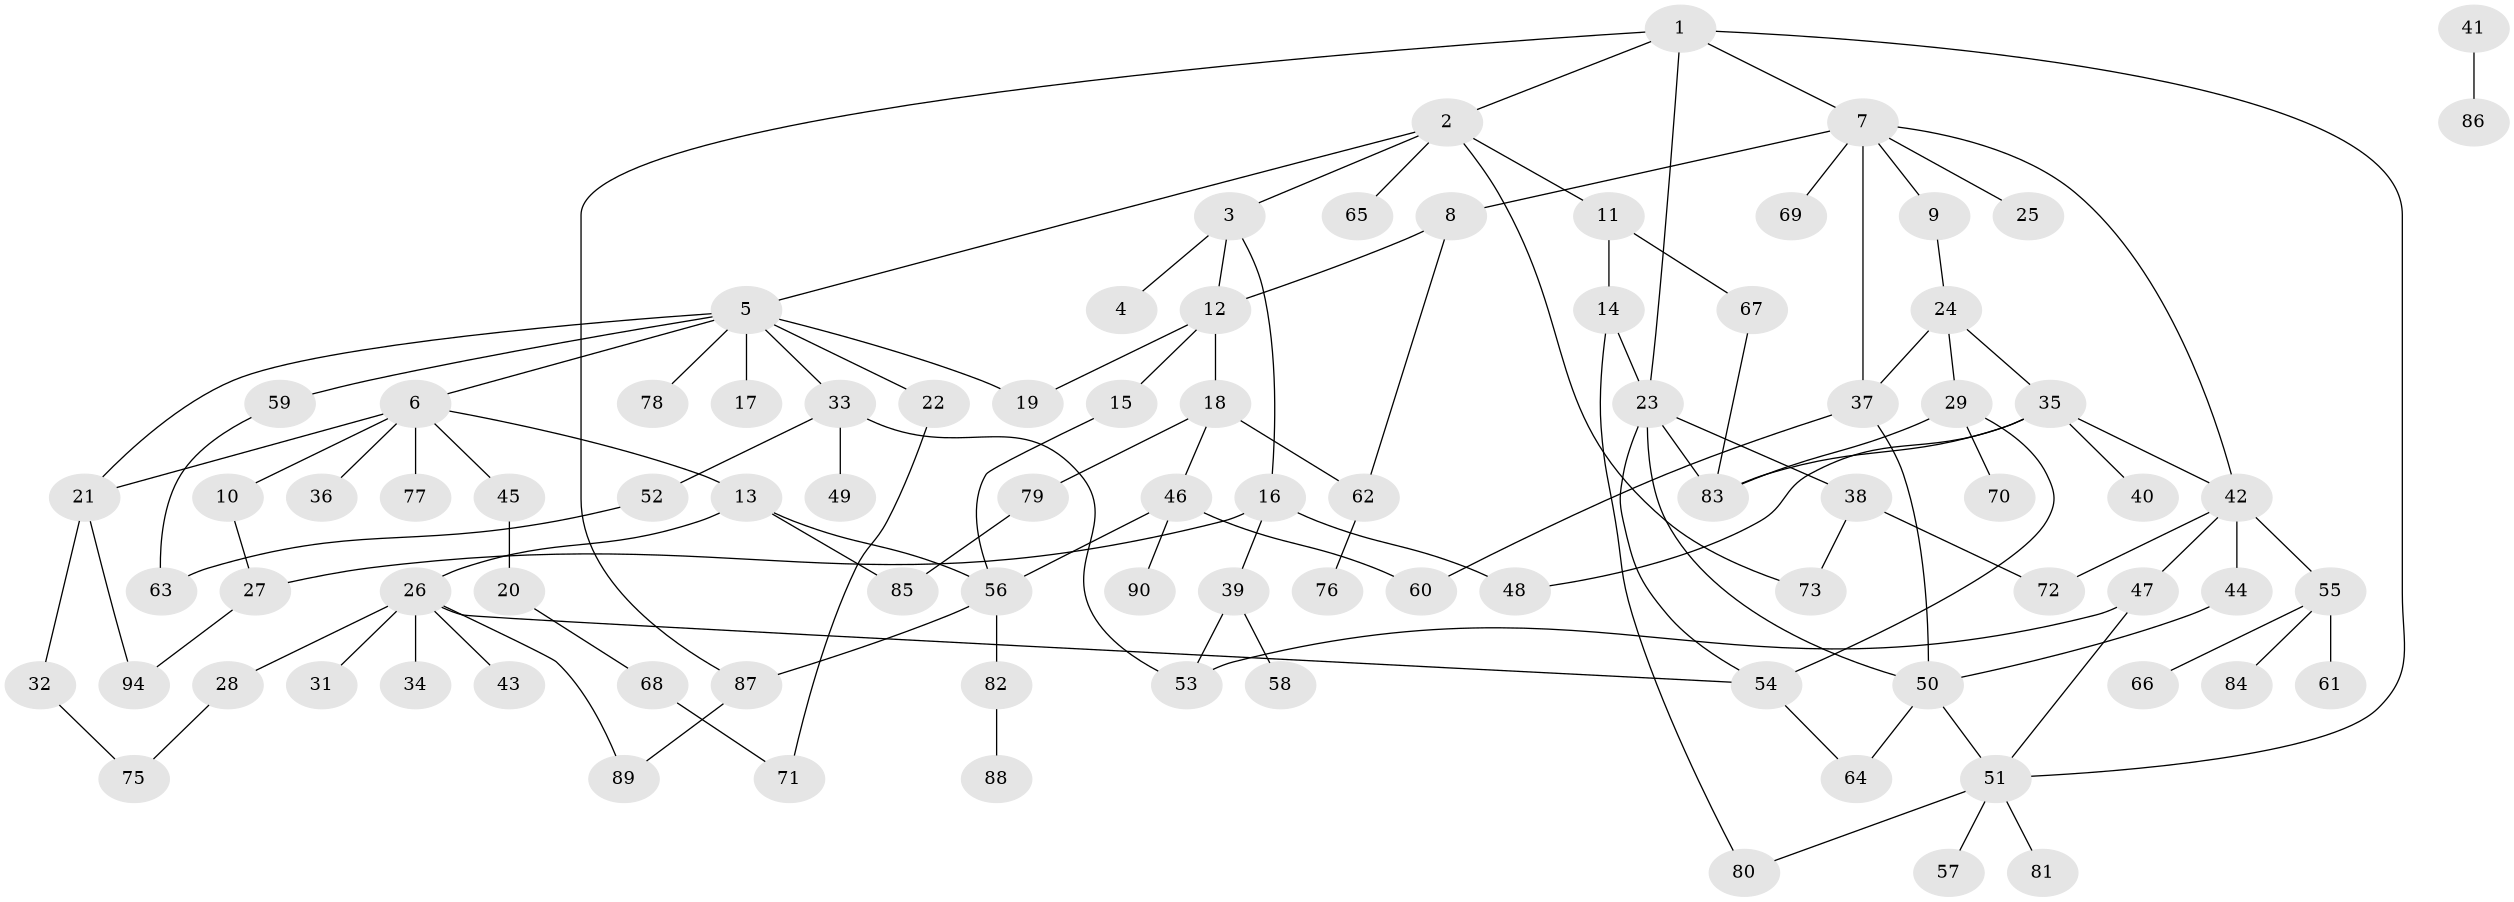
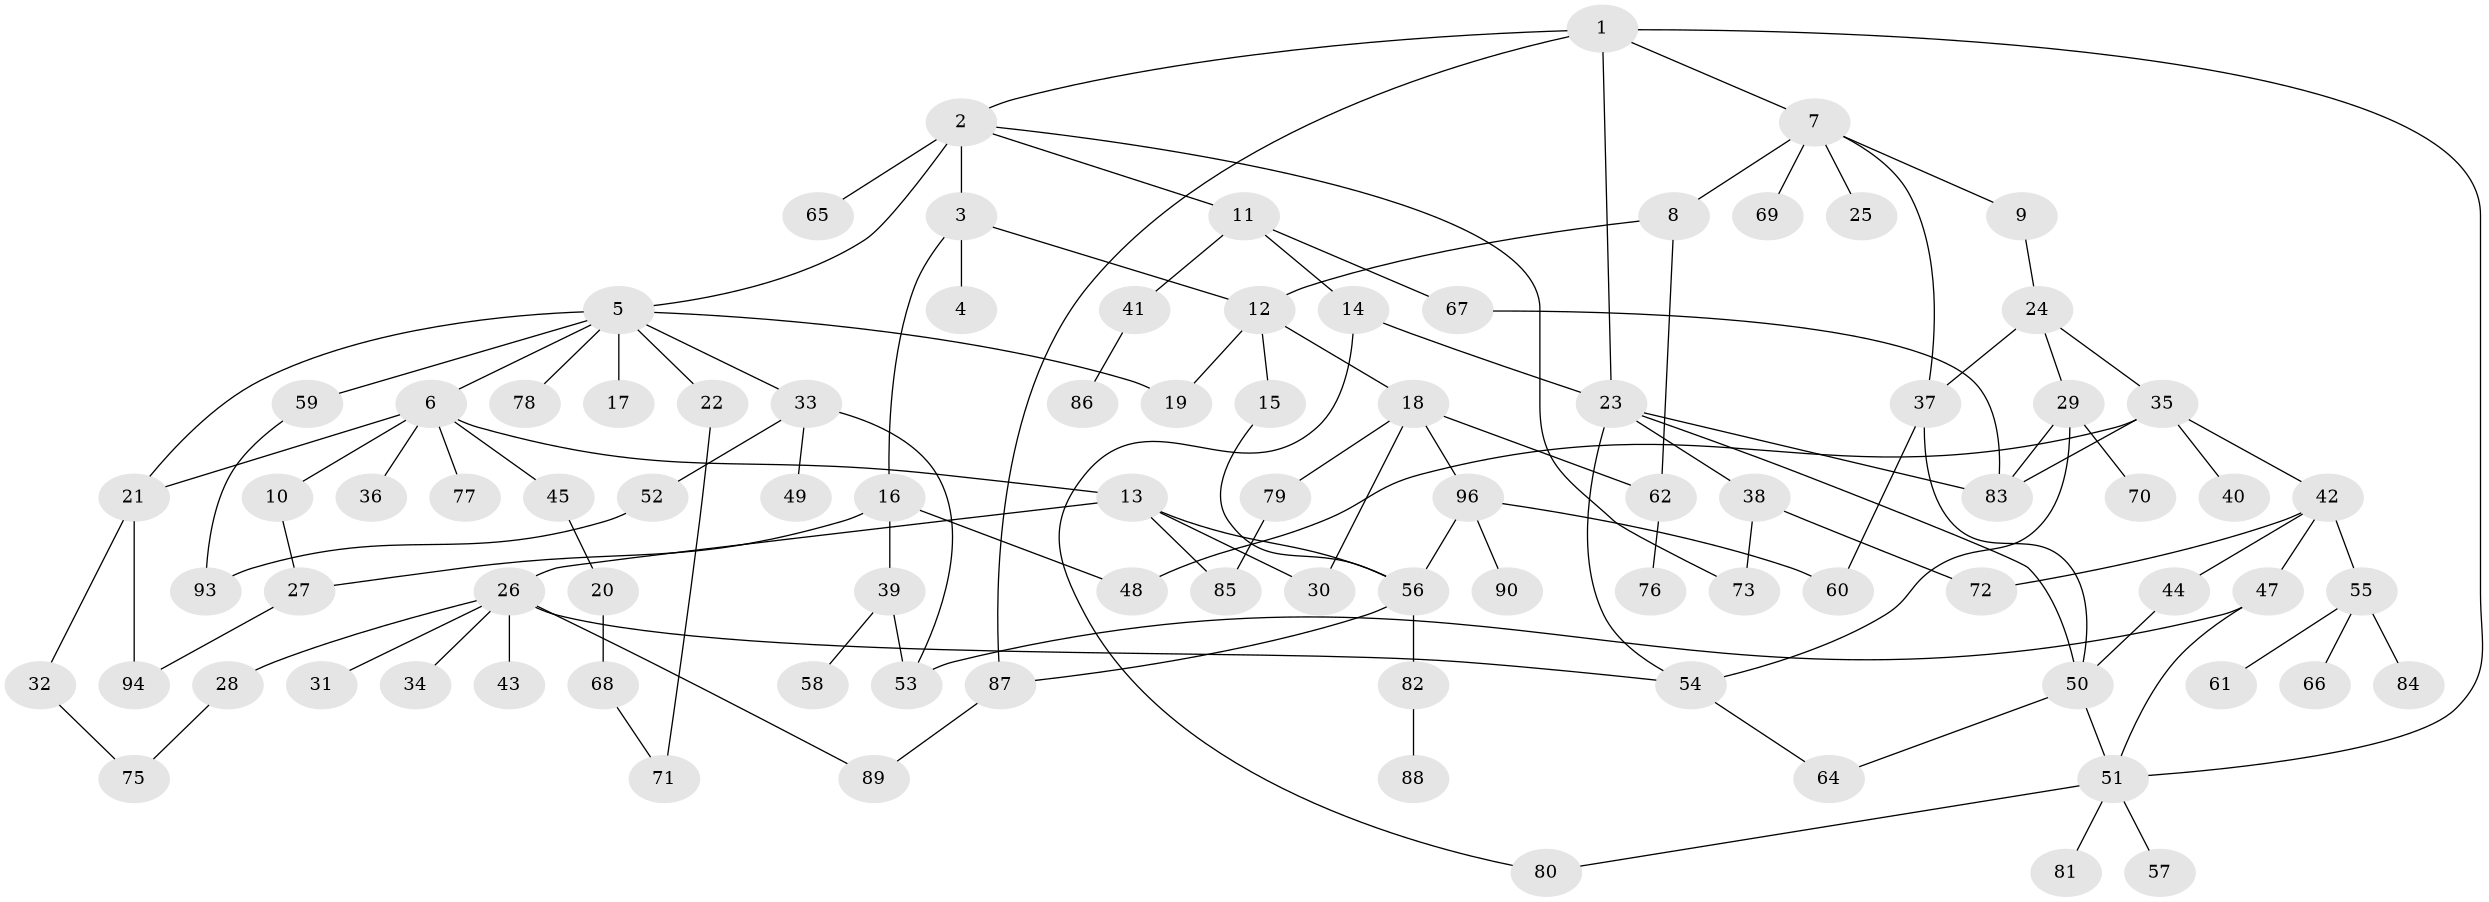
(2121, 242) -> none
none -> (1189, 263)
(1176, 498) -> (1468, 498)
(162, 591) -> (206, 591)
none -> (1320, 591)
